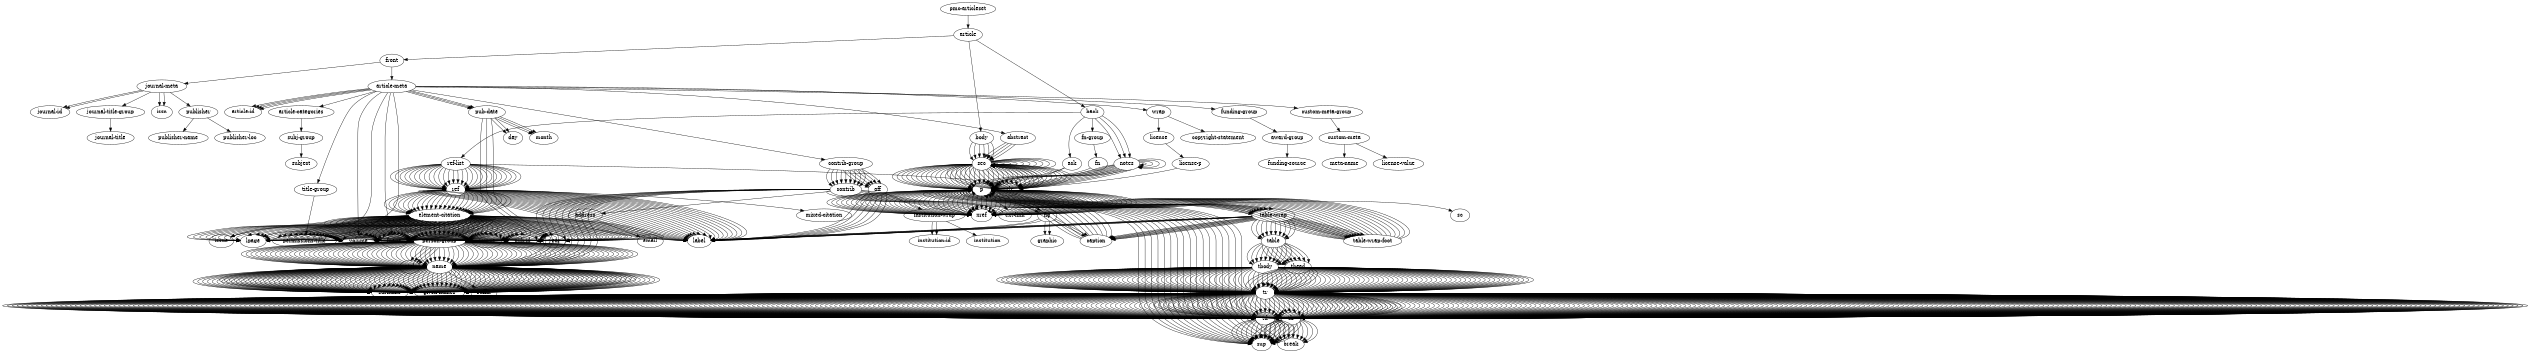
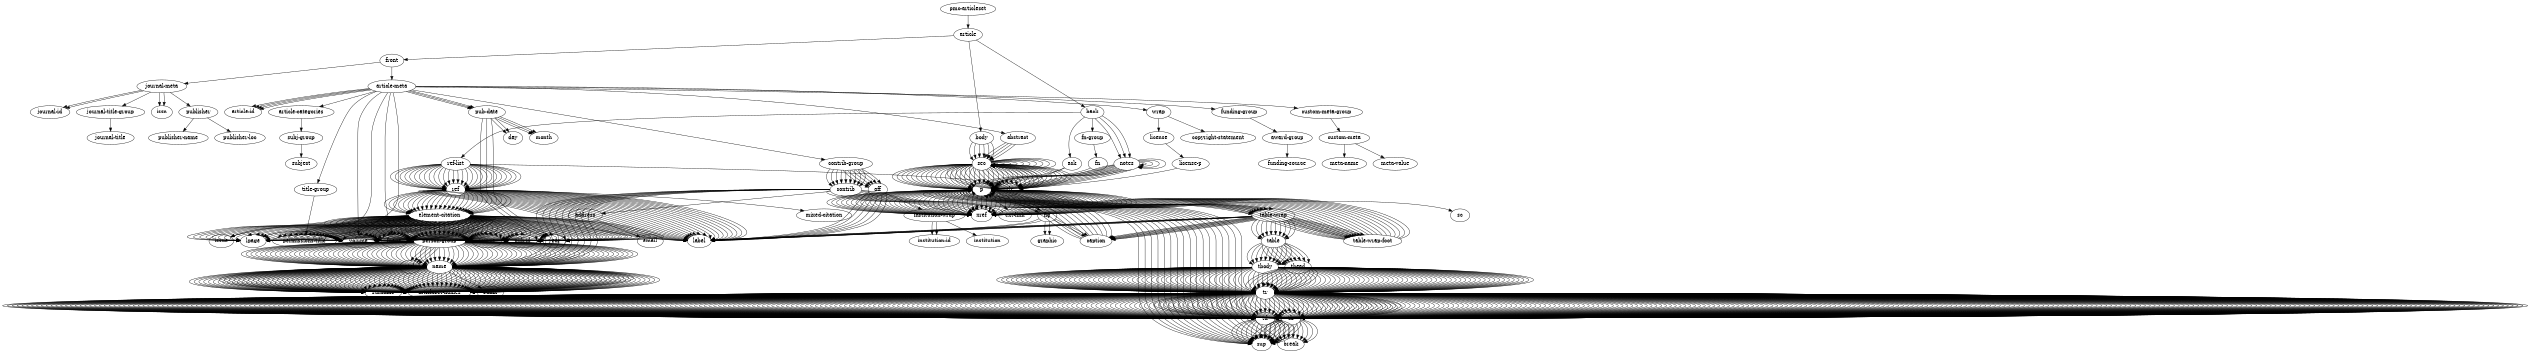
(1398, 164) -> (1395, 164)
(440, 293) -> (440, 293)
